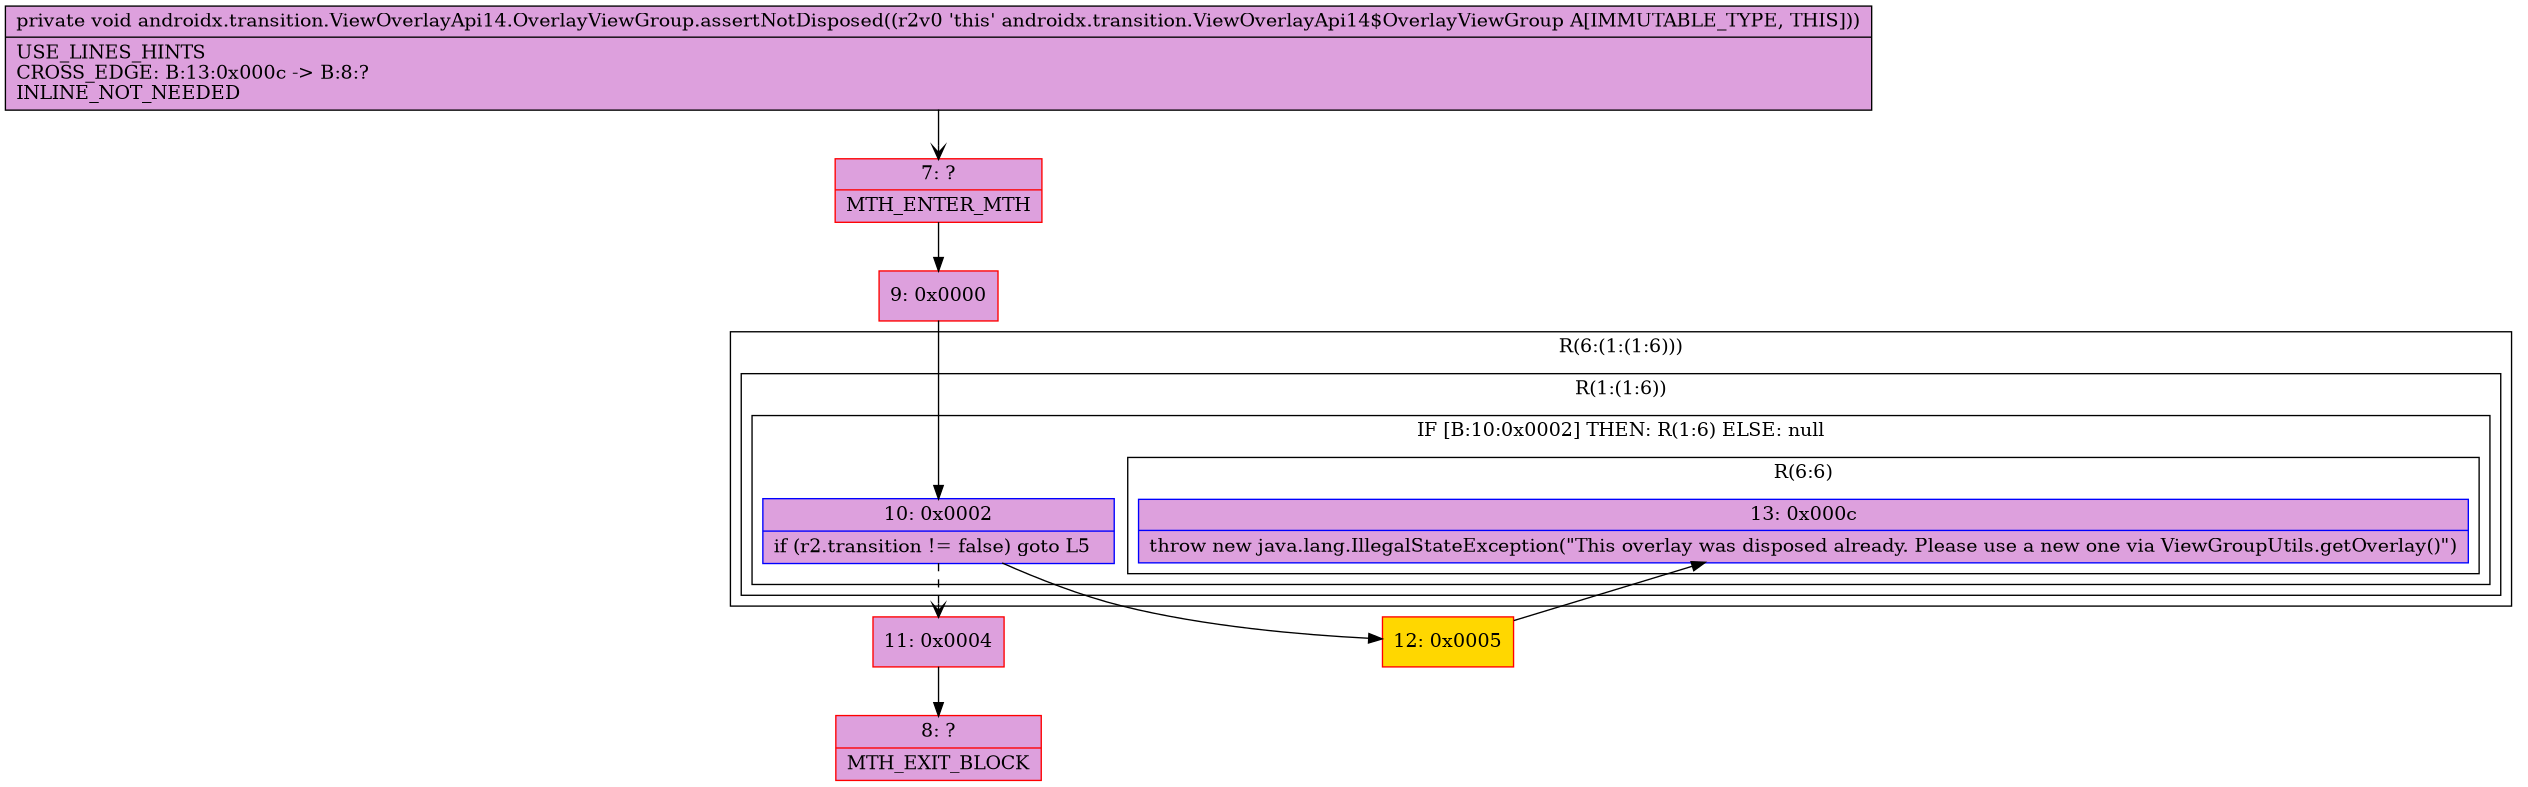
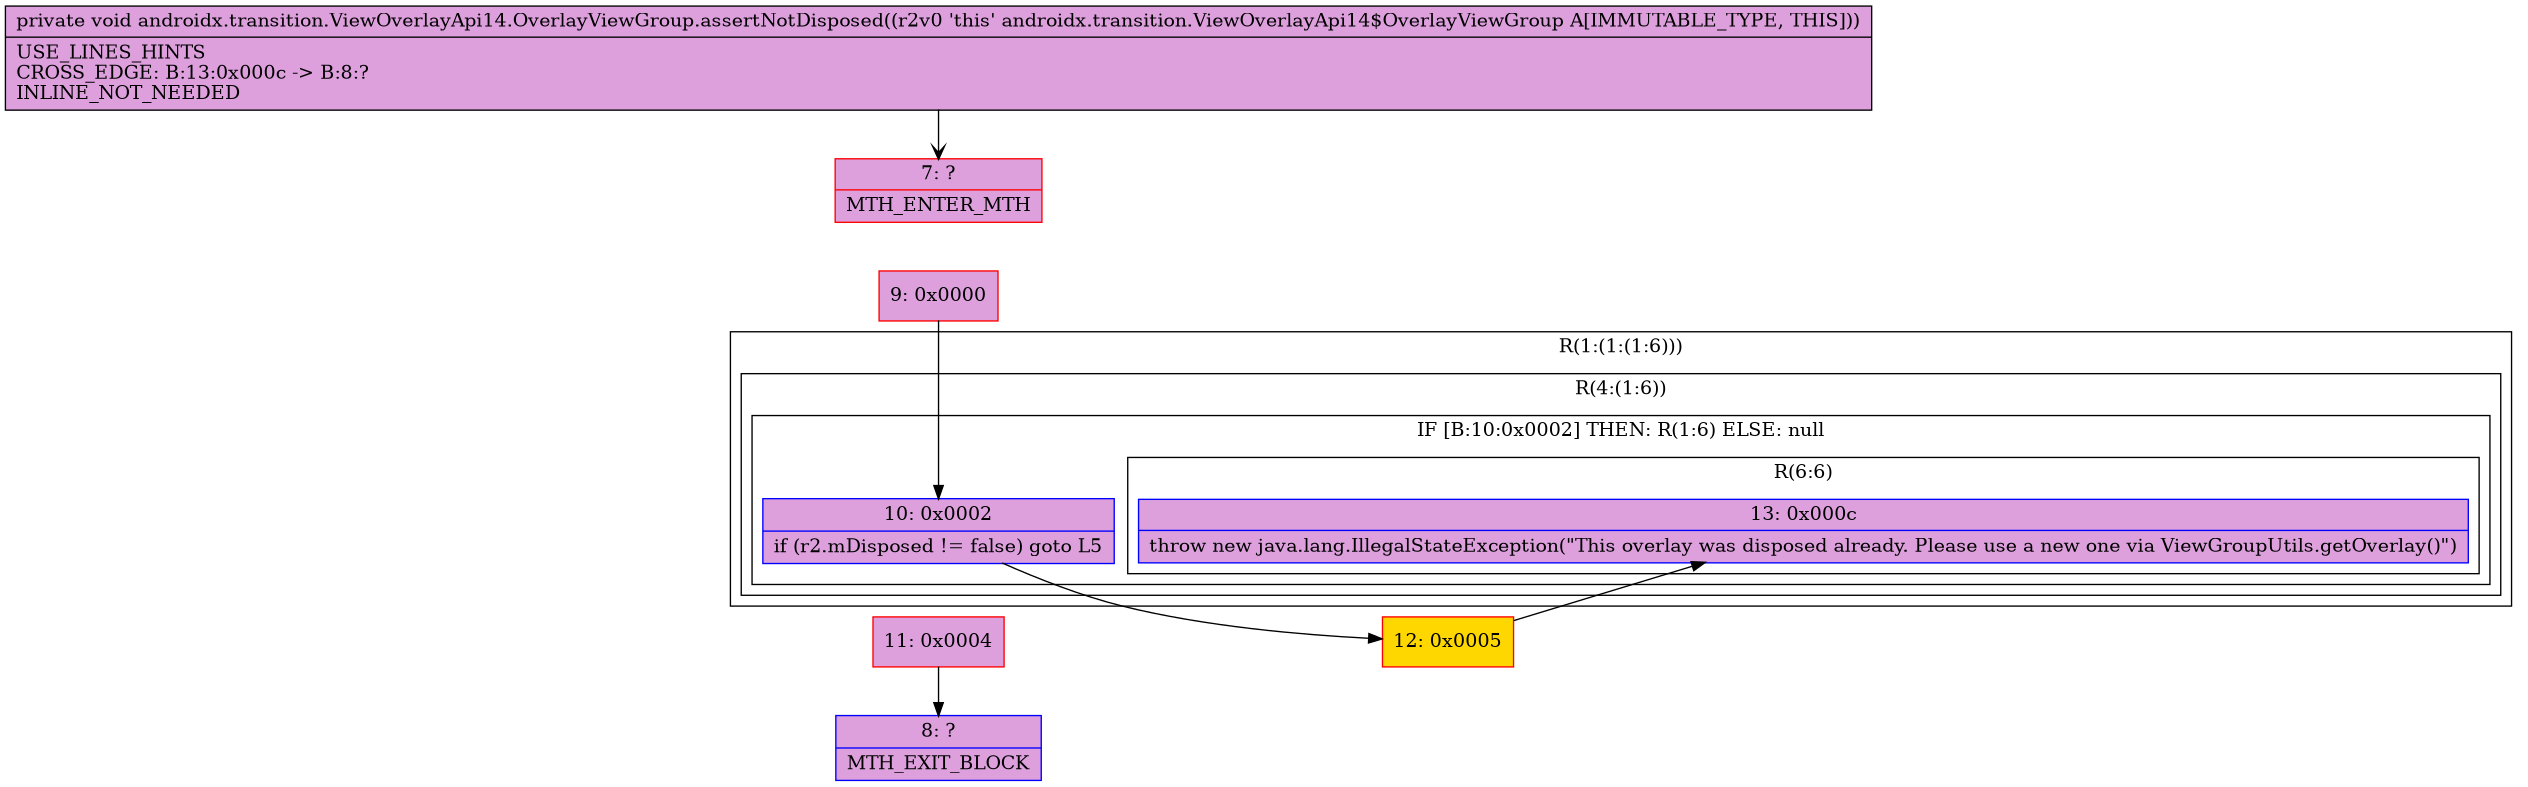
(939, 240) -> none
(1621, 347) -> (1621, 347)
(1621, 389) -> (1621, 389)
(932, 547) -> (939, 547)
(939, 576) -> none
(939, 748) -> (939, 748)
